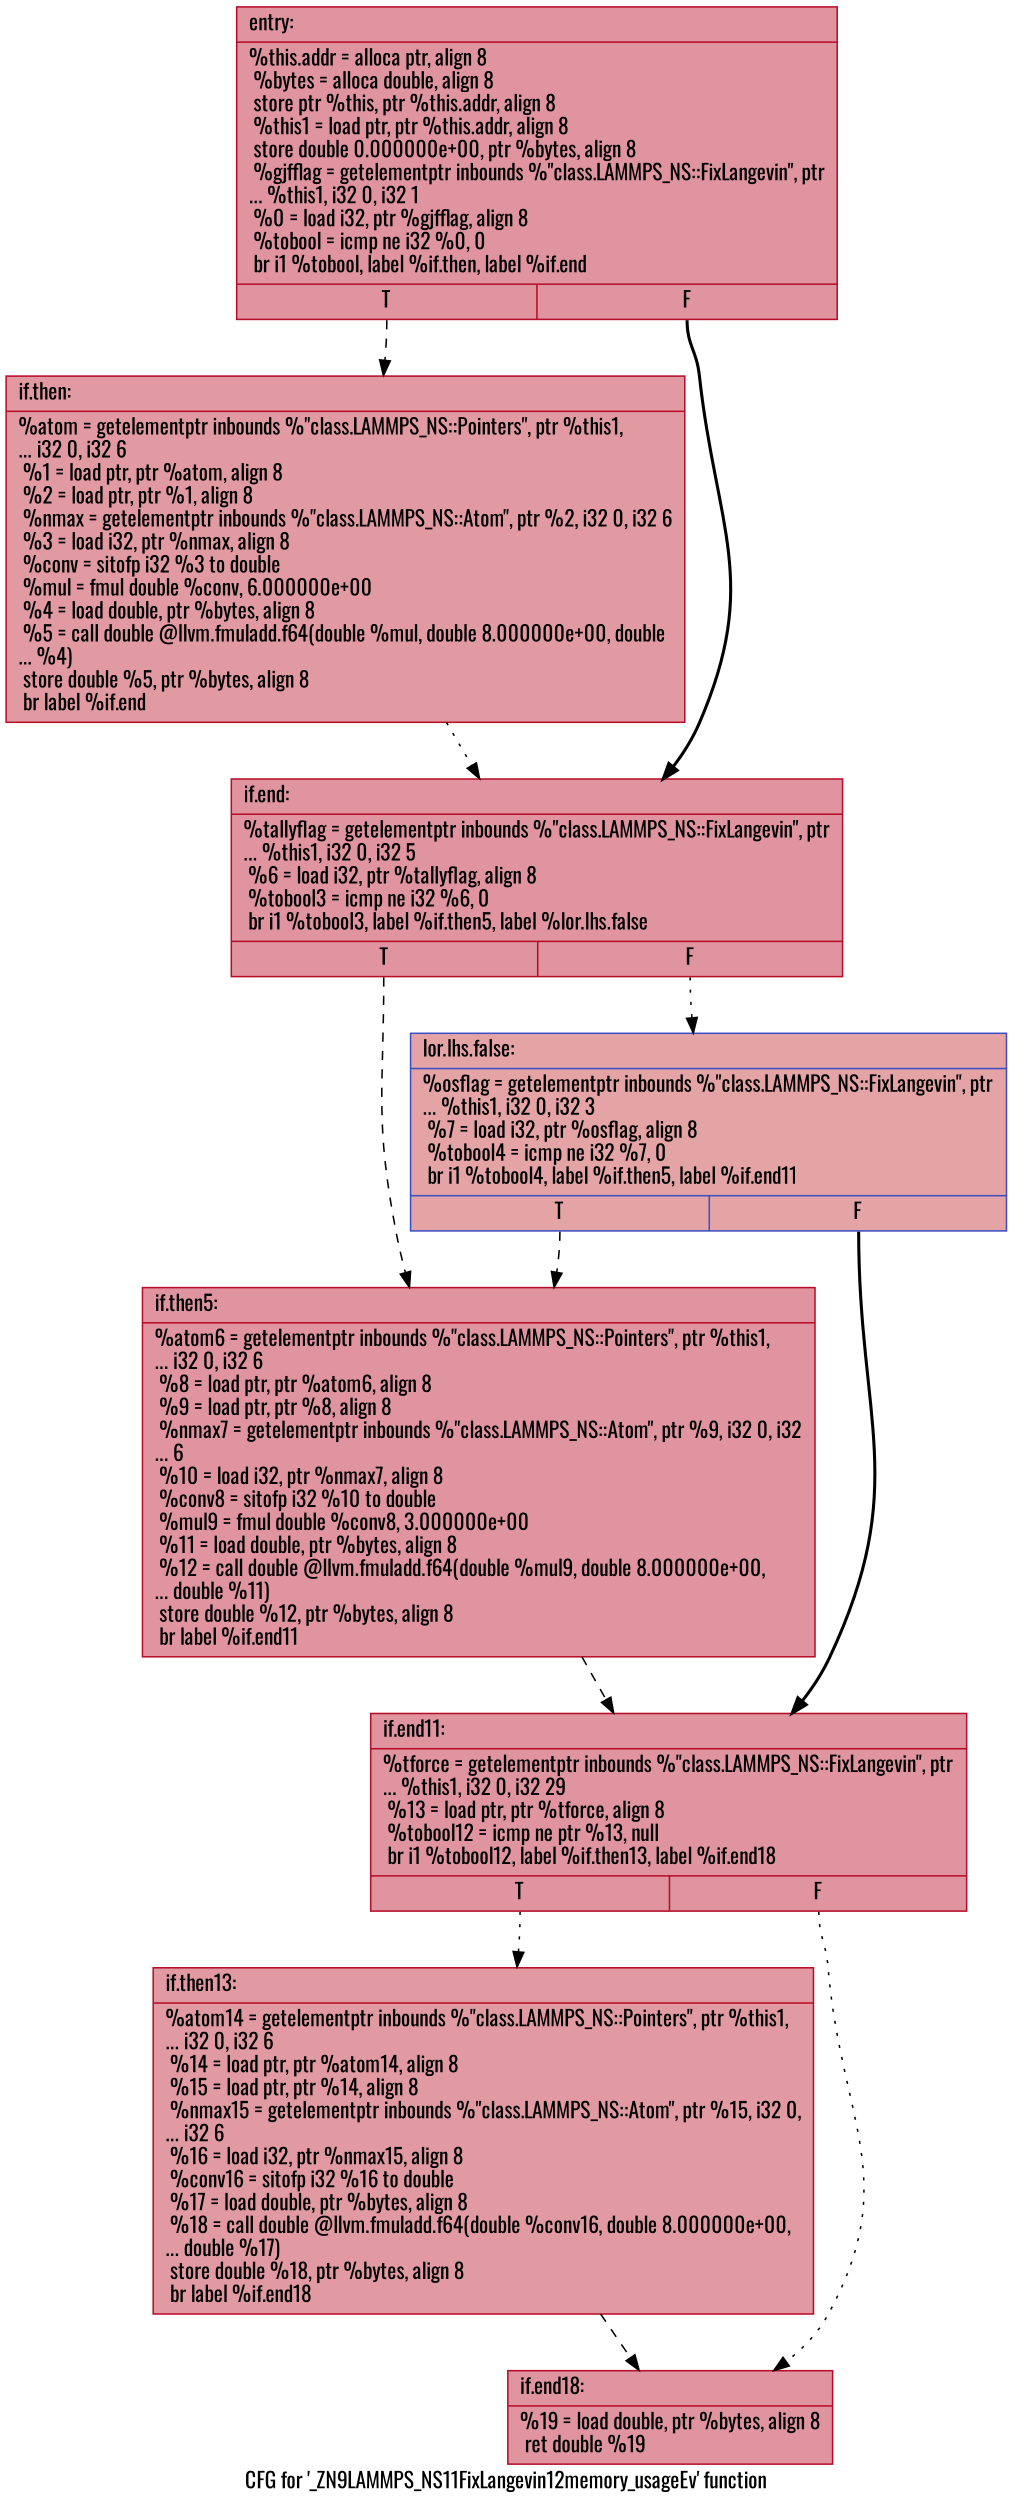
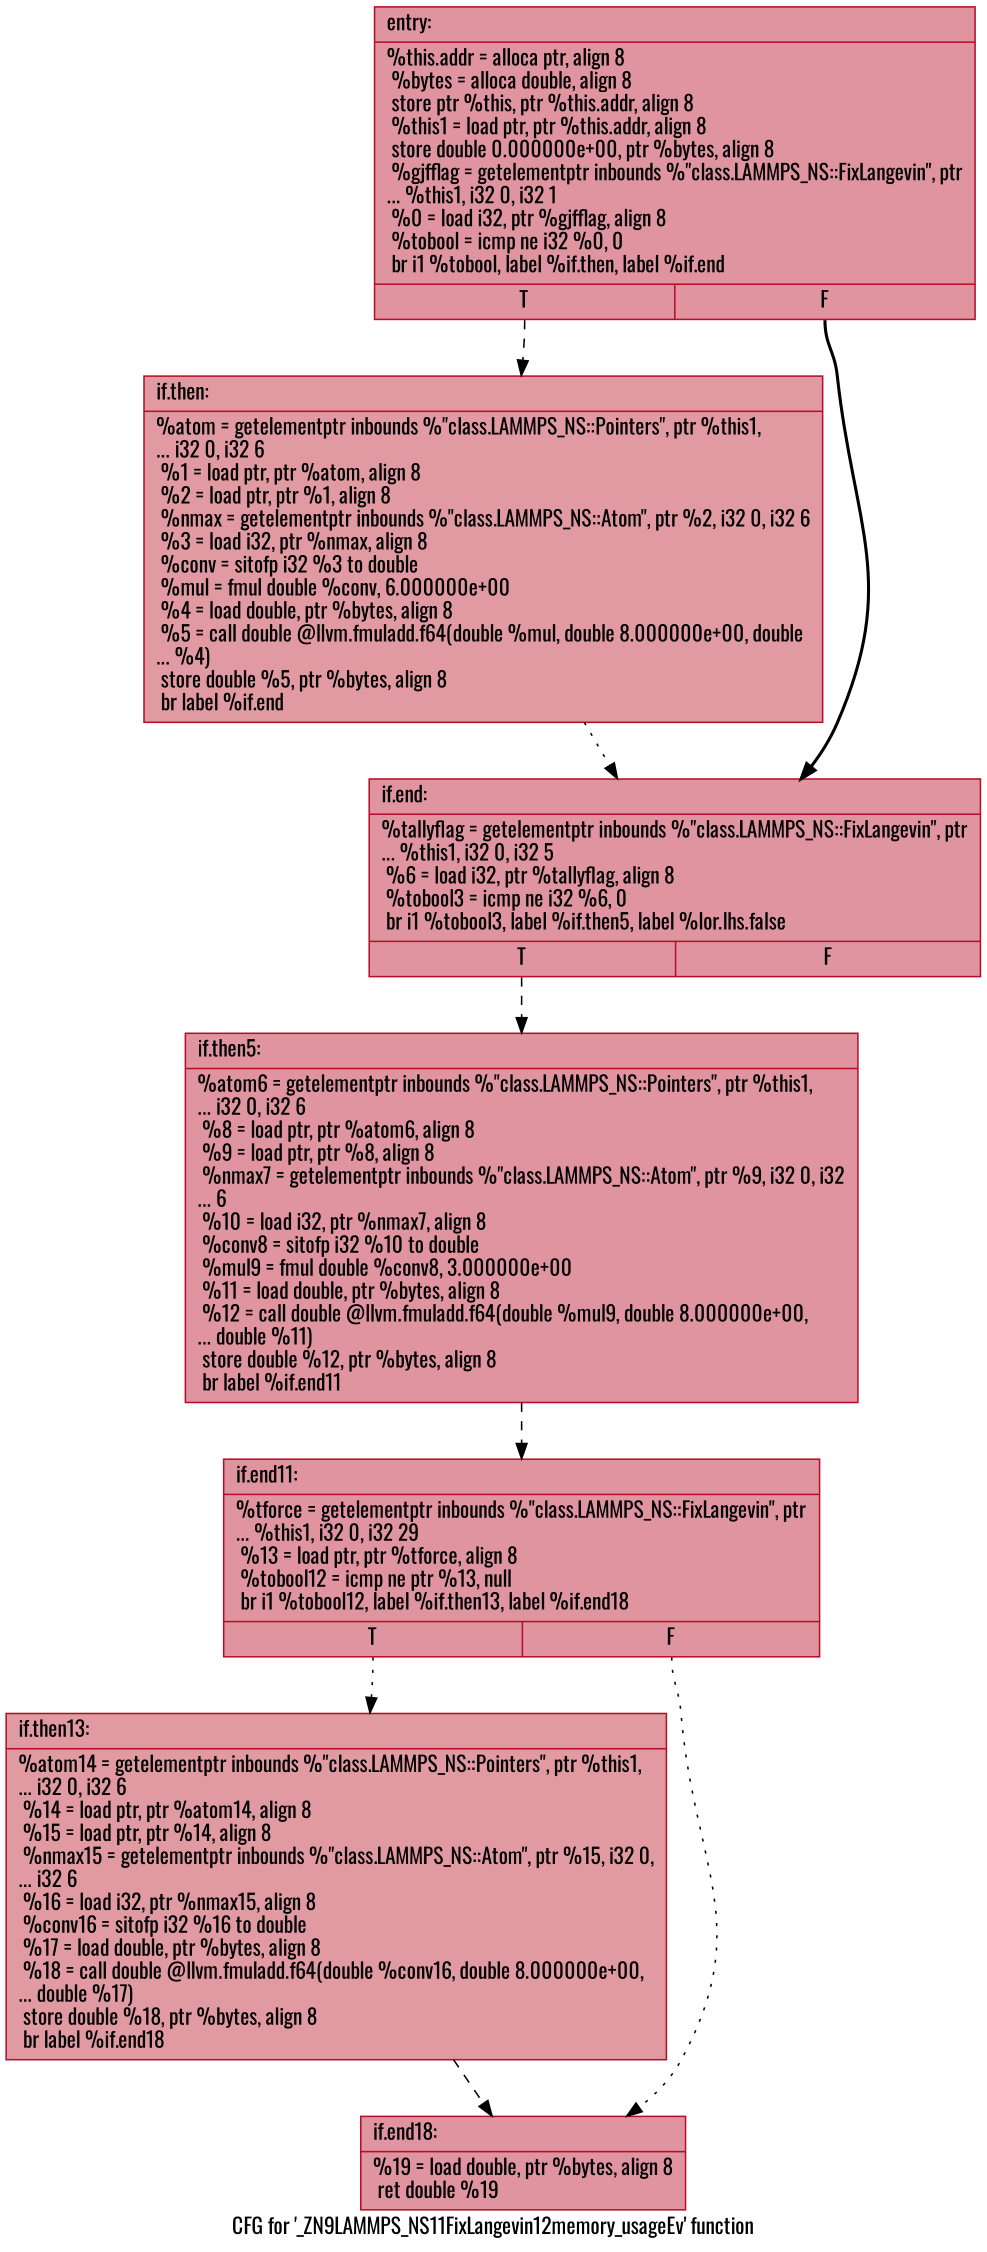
(709, 1132) -> none
